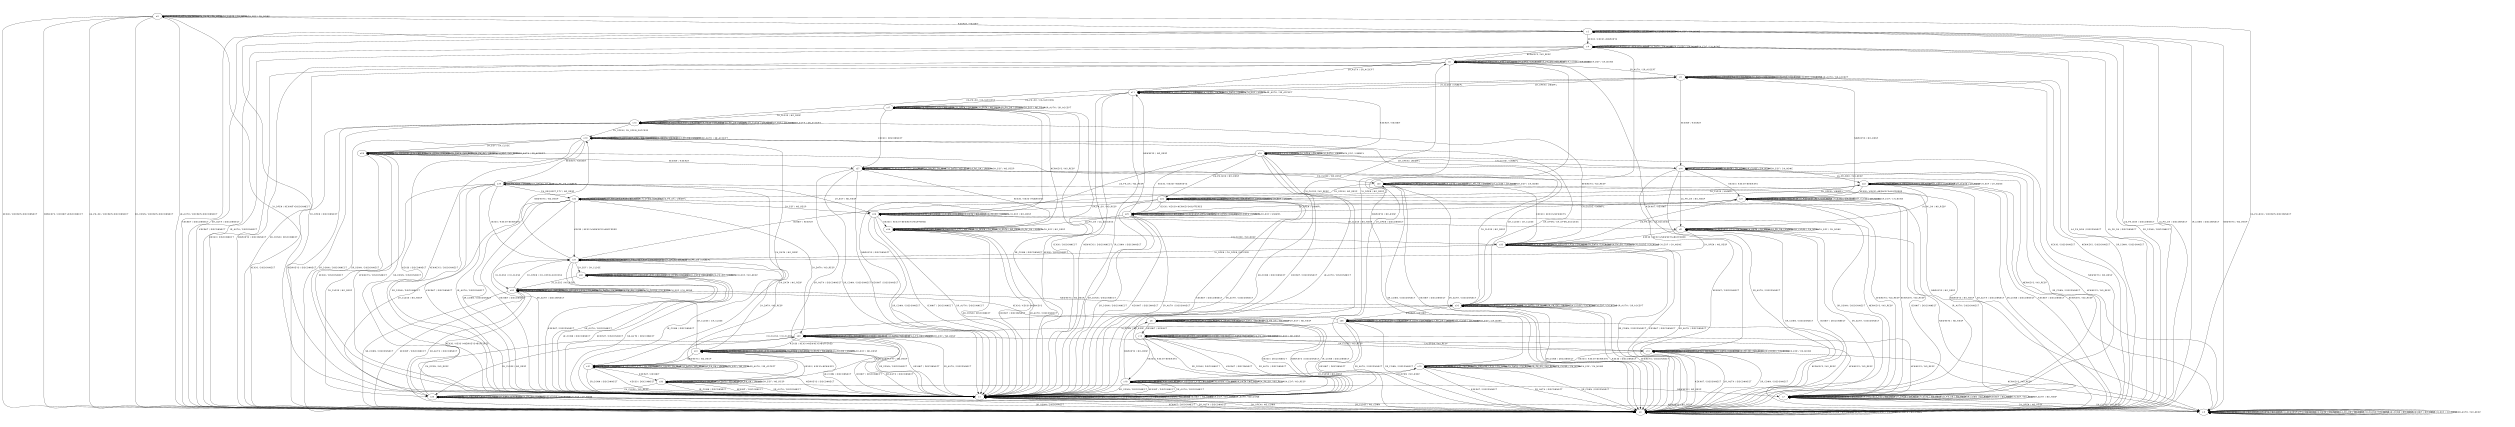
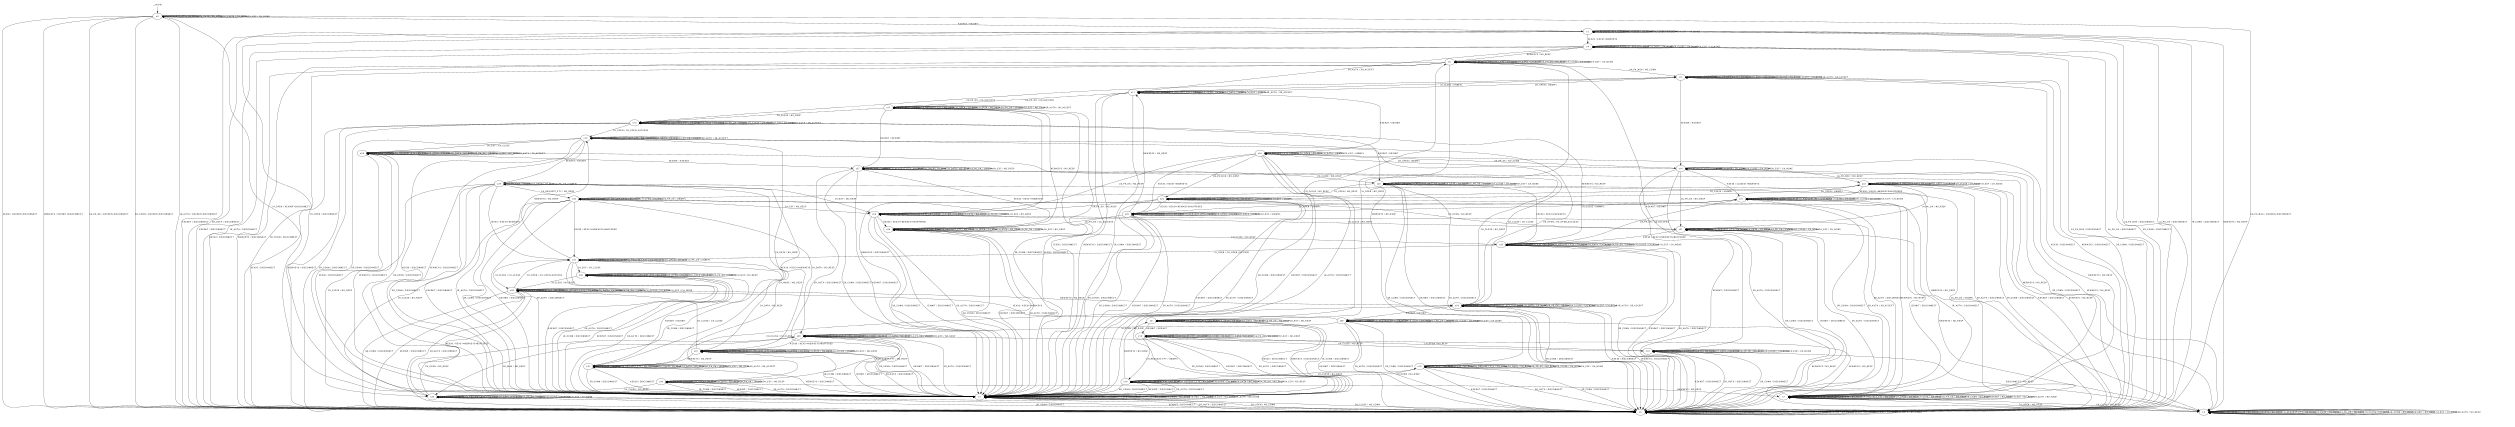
none -> (158, 5)
(1643, 70) -> (1643, 70)
(1854, 110) -> none
(891, 138) -> (891, 138)
(1507, 161) -> (1507, 161)
(1743, 184) -> (1743, 184)
(984, 204) -> (1158, 129)
(1156, 258) -> (1266, 204)
(791, 283) -> (791, 283)
(1888, 298) -> (1888, 298)
(1962, 298) -> (1962, 298)
(1364, 306) -> none
(1881, 306) -> (1881, 306)
(1587, 337) -> none
(1162, 359) -> (1162, 359)
(1535, 364) -> none
(514, 366) -> (514, 366)
(624, 372) -> (745, 298)
(803, 374) -> (773, 192)
(2020, 382) -> (2020, 382)
(1317, 403) -> none
